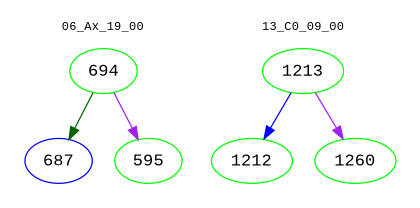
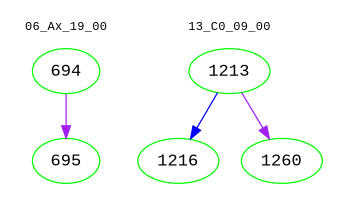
(59, 161) -> none
(148, 161) -> (66, 161)
(252, 161) -> (178, 161)
